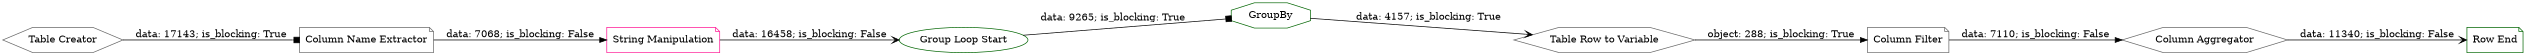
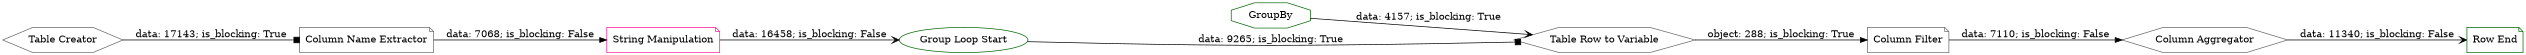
(1124, 27) -> (1270, 45)
